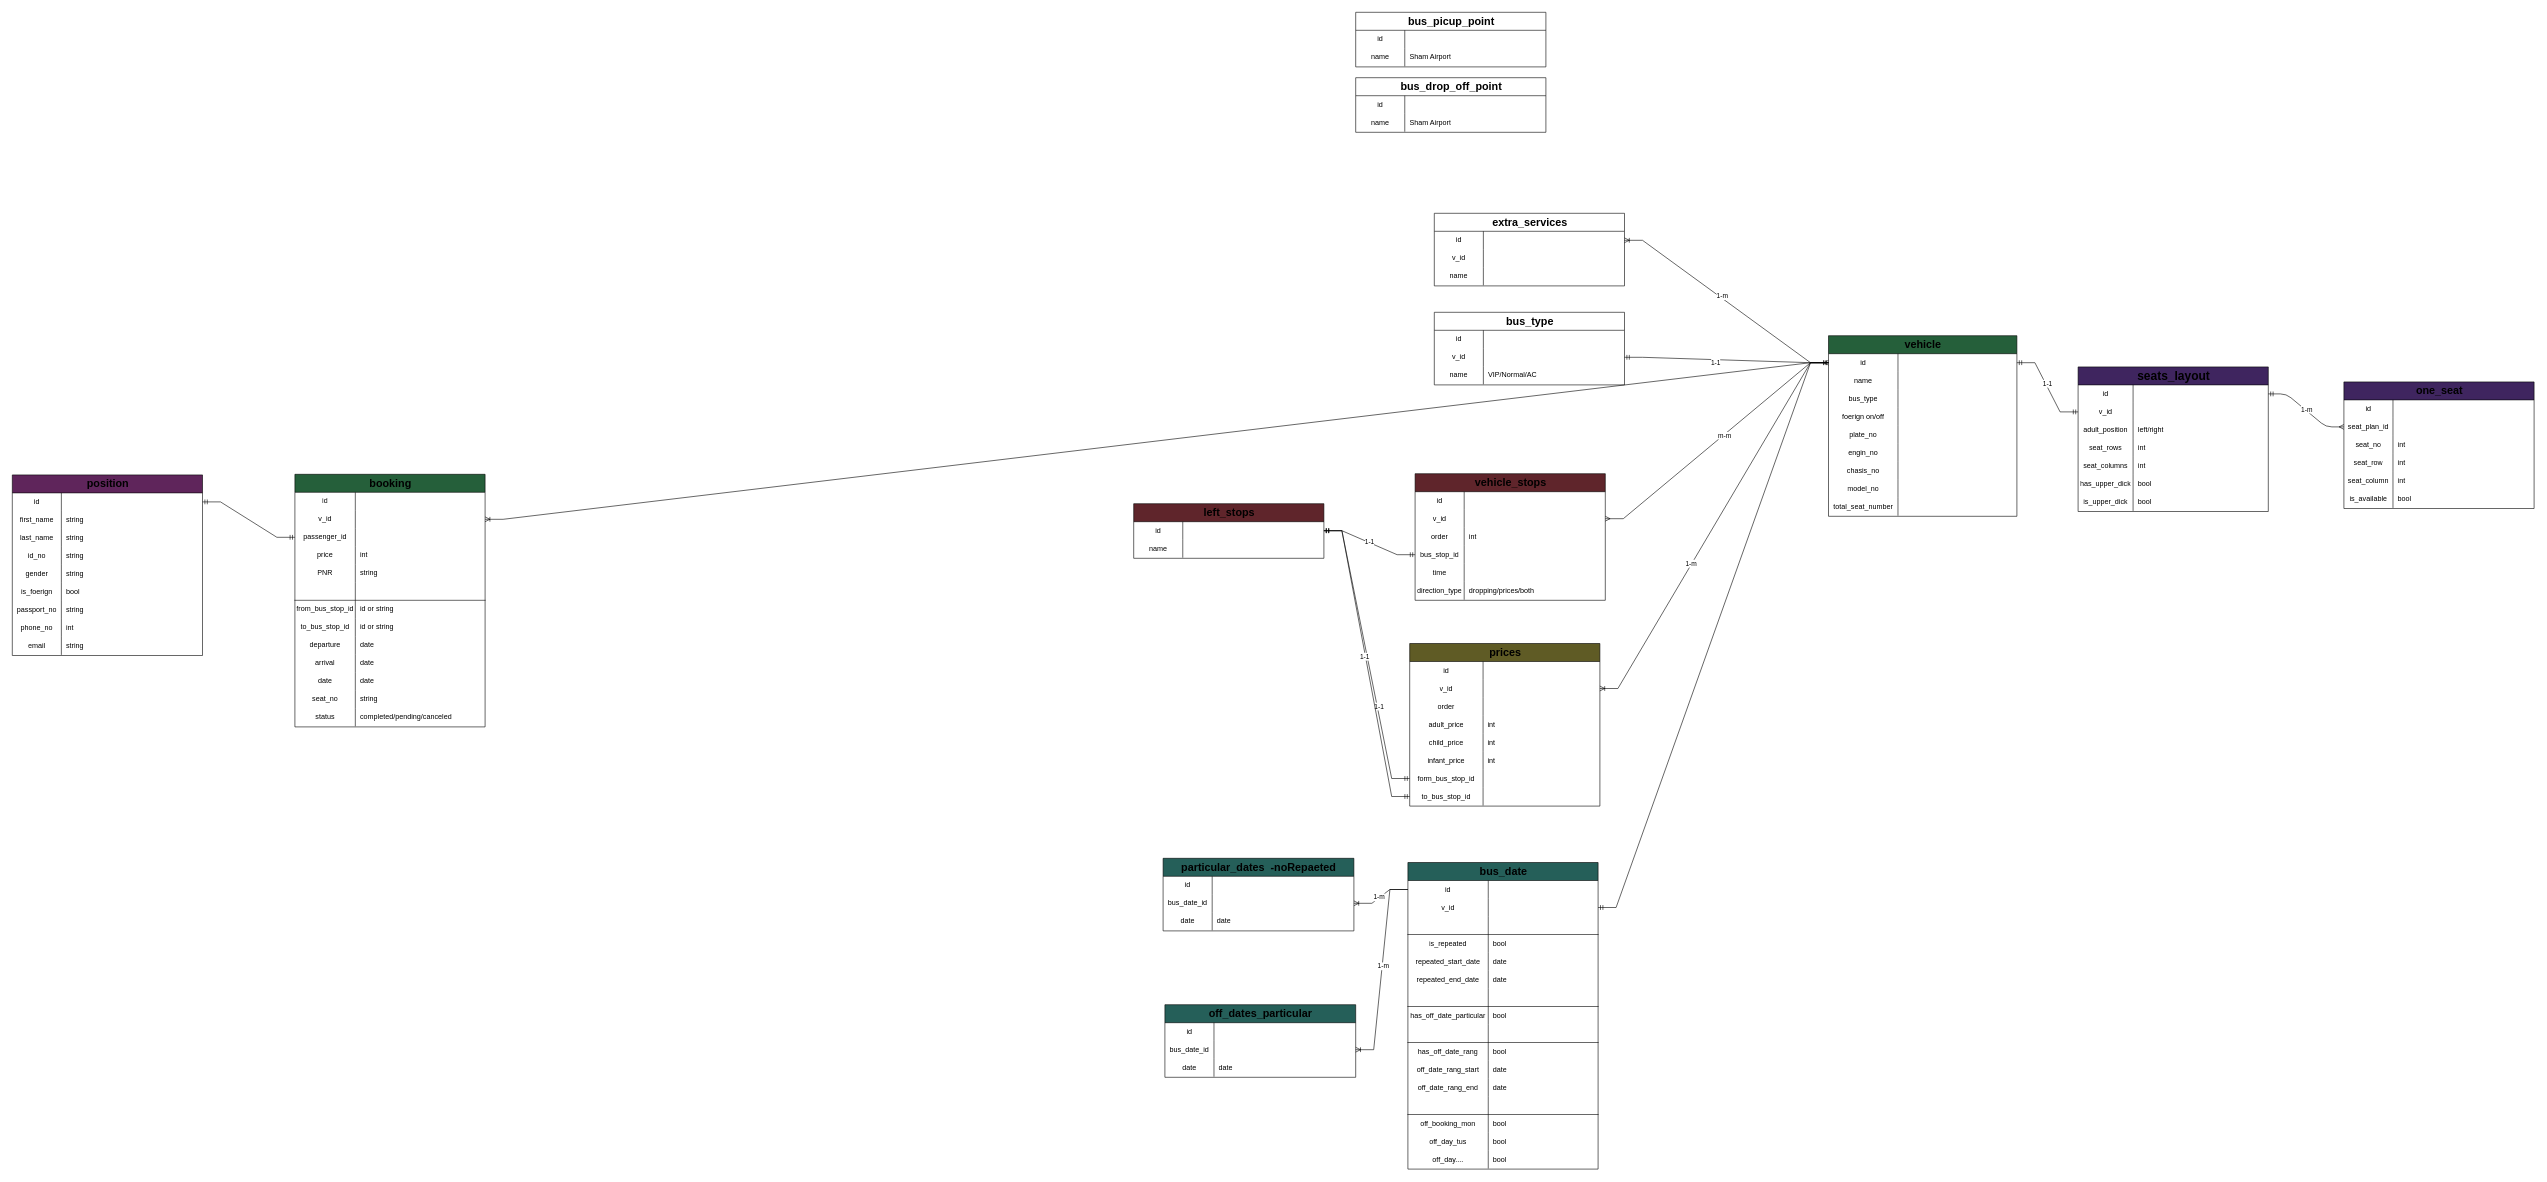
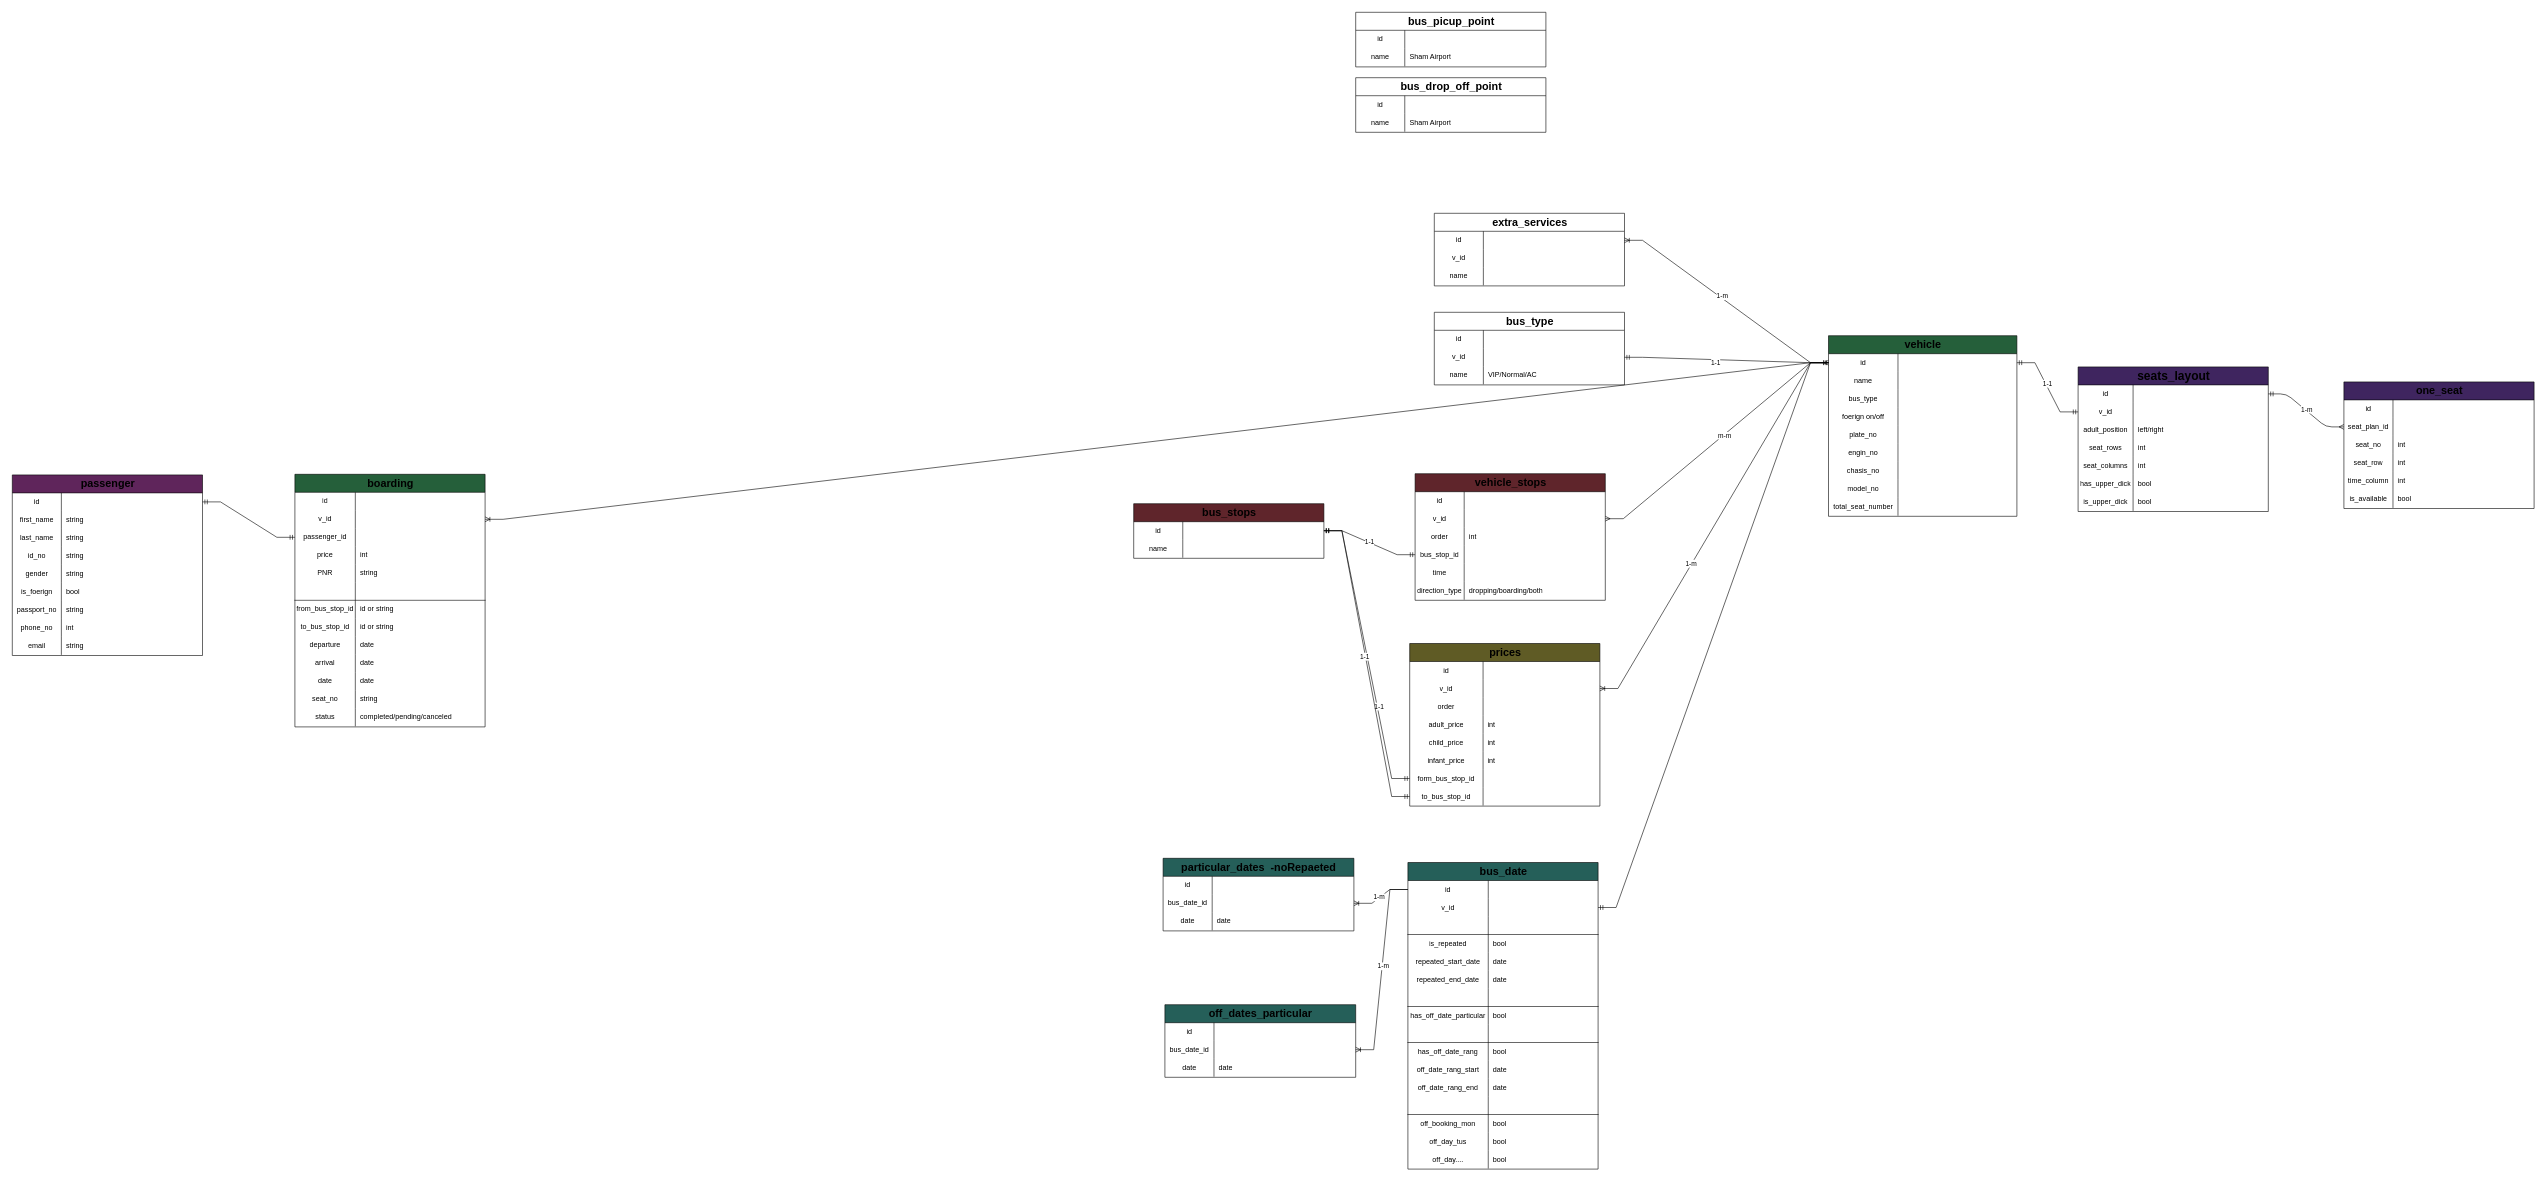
(2369, 481) -> (2369, 481)
(391, 483) -> (391, 483)
(108, 484) -> (108, 484)
(1229, 513) -> (1229, 513)
(1508, 591) -> (1512, 591)
